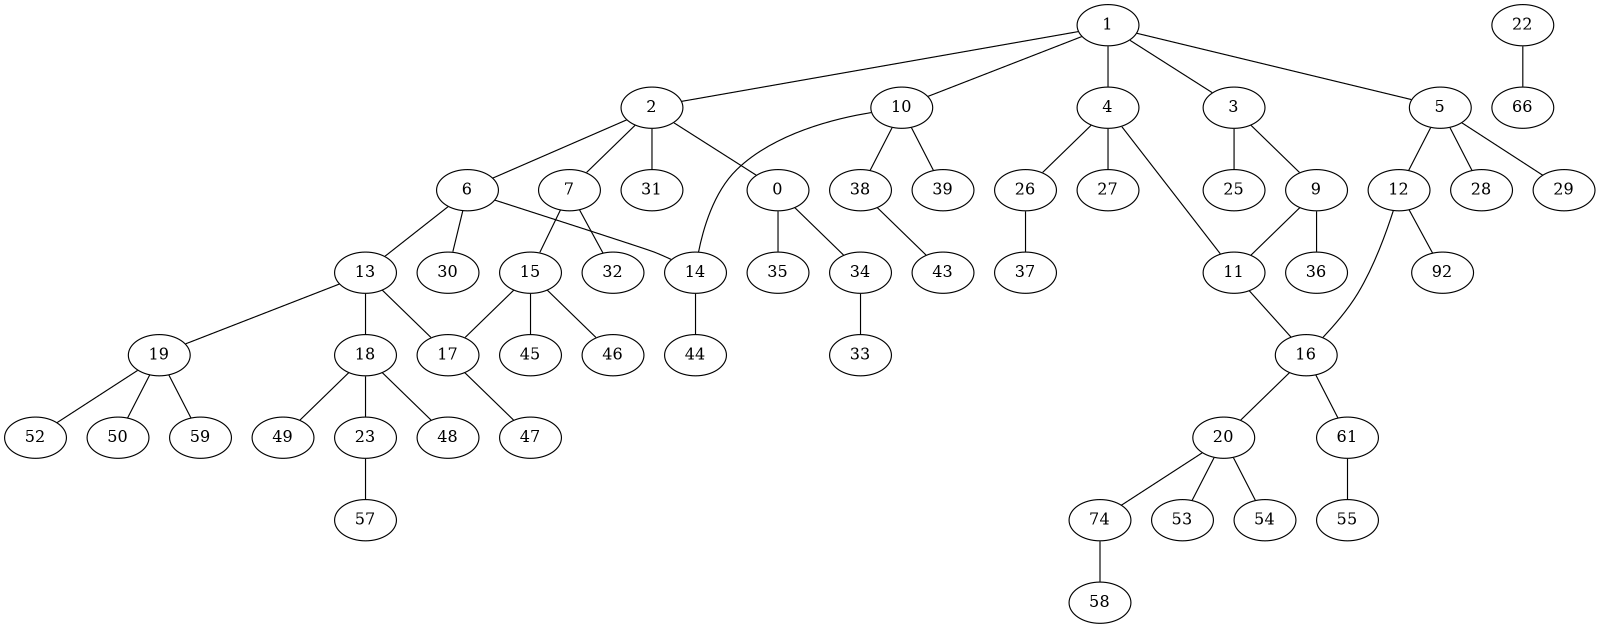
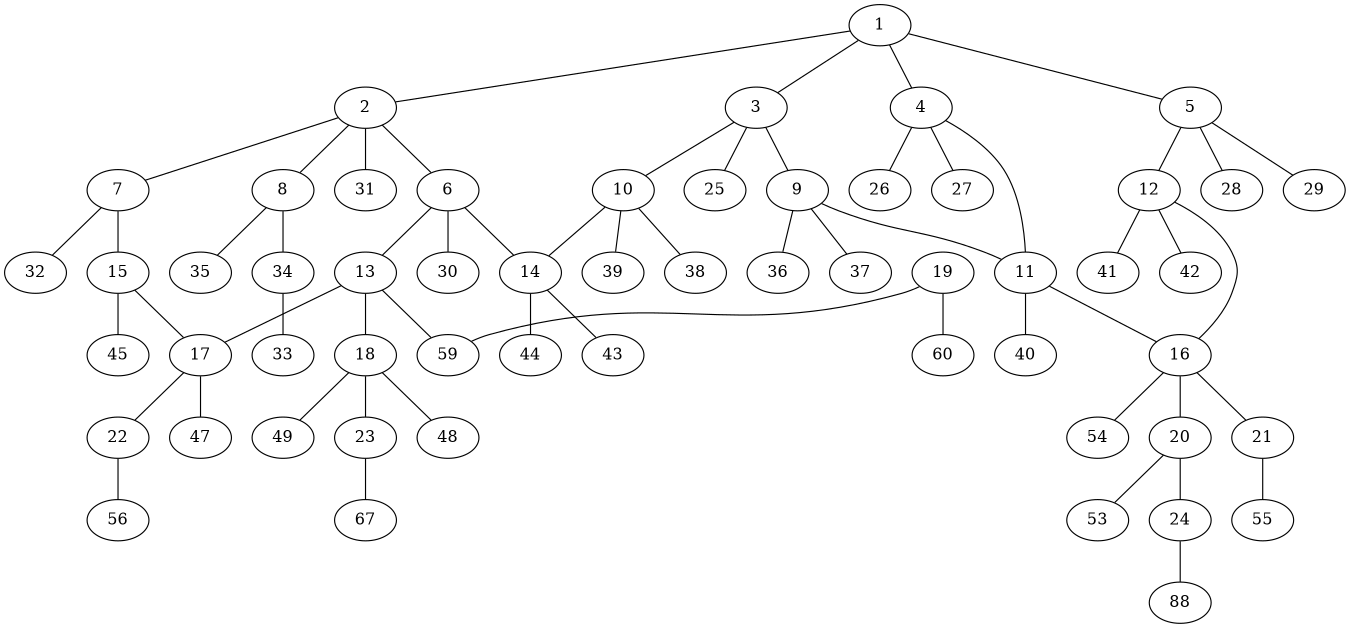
(1005, 66) -> (690, 149)
(1523, 108) -> (118, 520)
(778, 190) -> (283, 190)
(902, 231) -> (569, 311)
(1026, 232) -> (829, 231)
none -> (1108, 273)
(1443, 273) -> (1191, 273)
(262, 314) -> (407, 314)
(613, 355) -> none
none -> (1026, 355)
none -> (159, 396)
(36, 438) -> none
(118, 438) -> (943, 355)
(1348, 438) -> (1263, 438)
(1244, 479) -> (1139, 396)
(366, 520) -> (366, 520)
(1100, 520) -> (1180, 520)
(1100, 603) -> (1180, 603)
